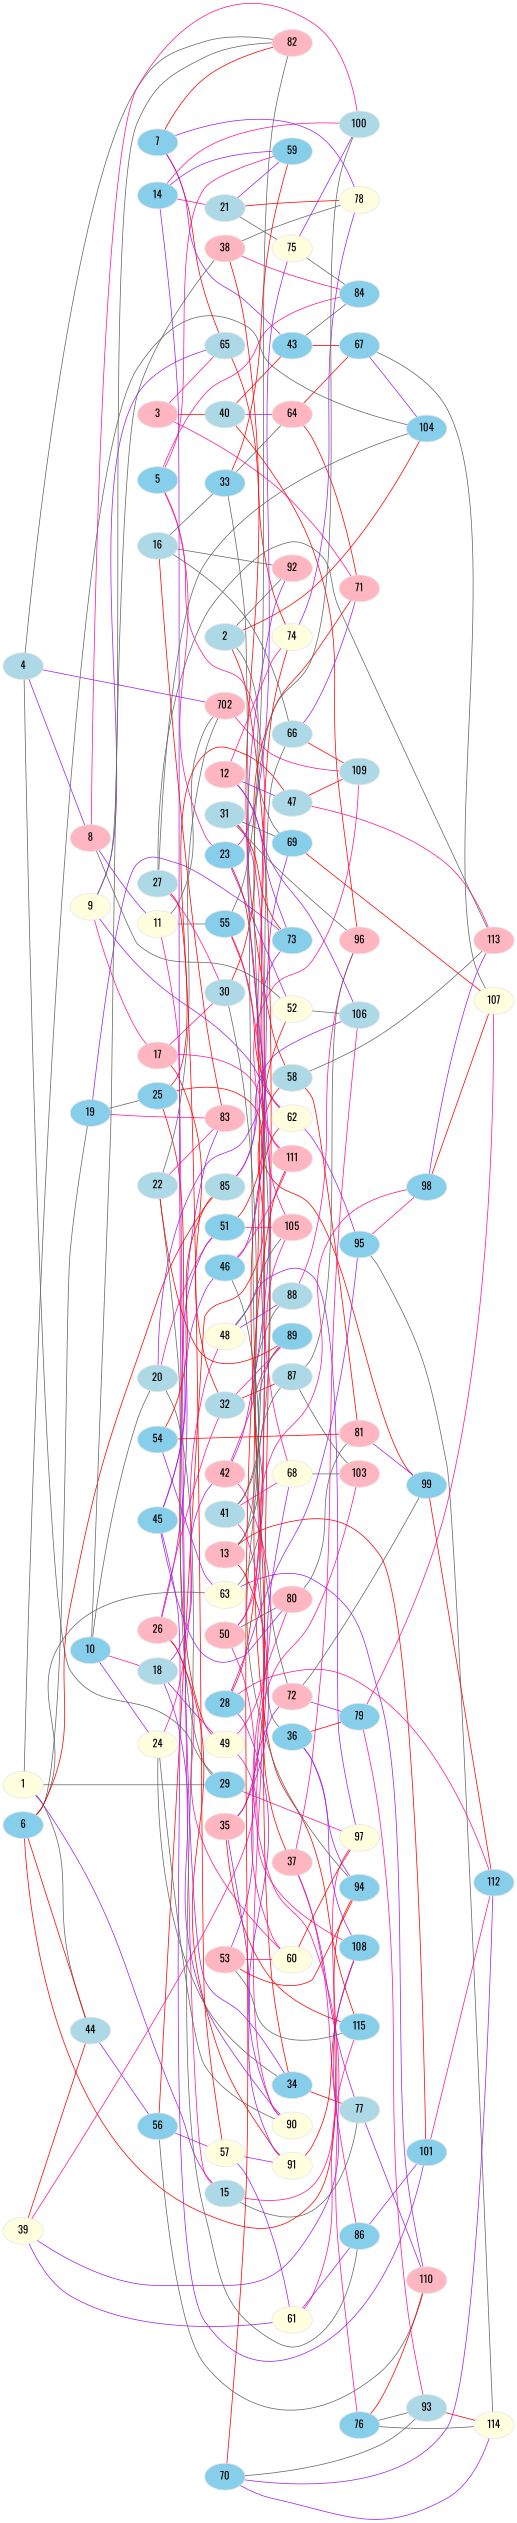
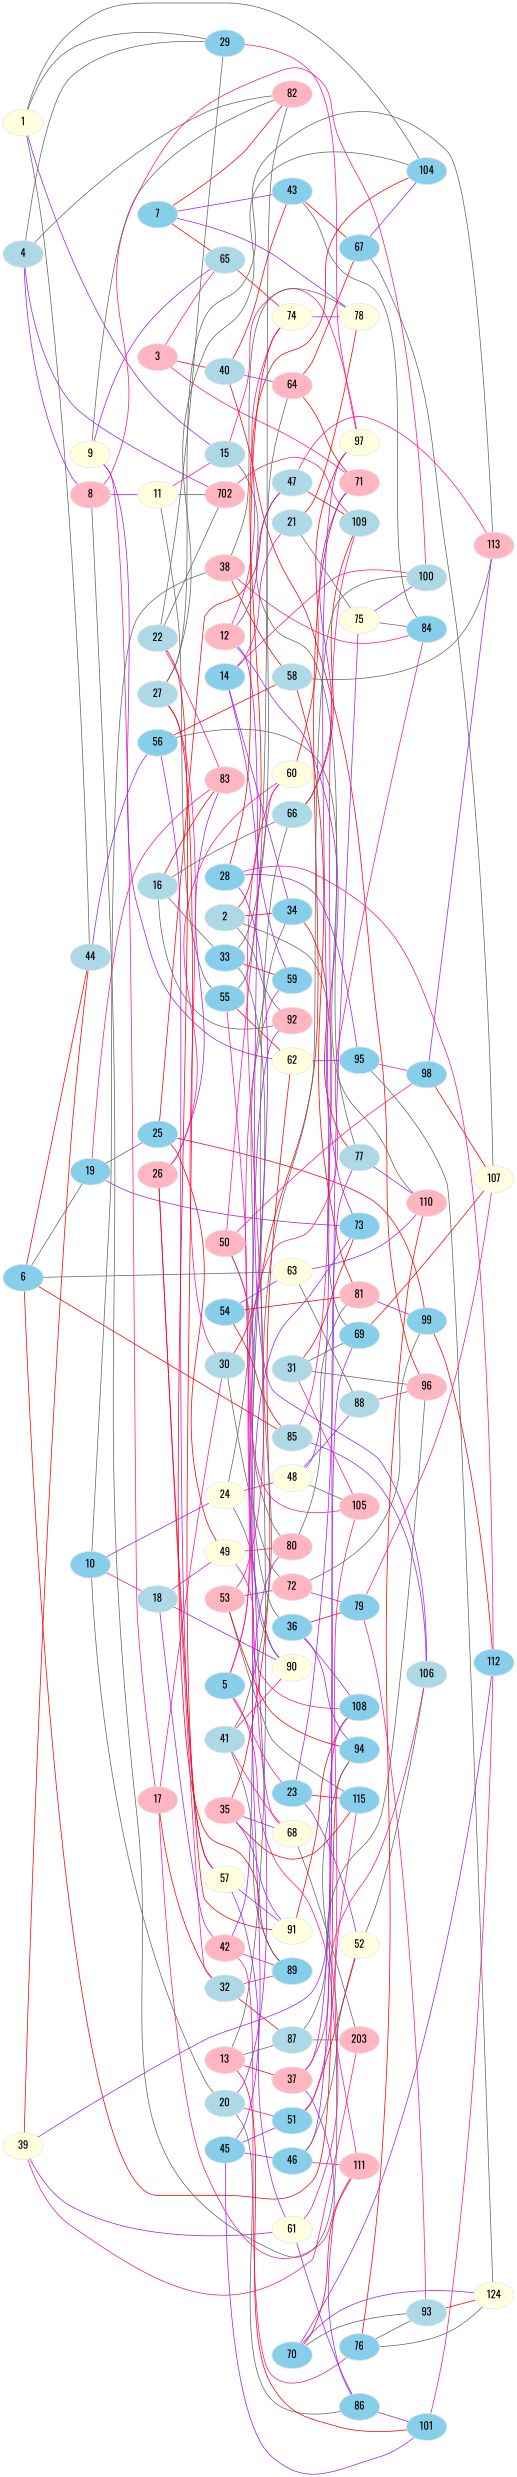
(258, 180) -> none
(359, 1474) -> (359, 2040)
(329, 2030) -> (329, 2304)
(494, 2425) -> (494, 2295)
